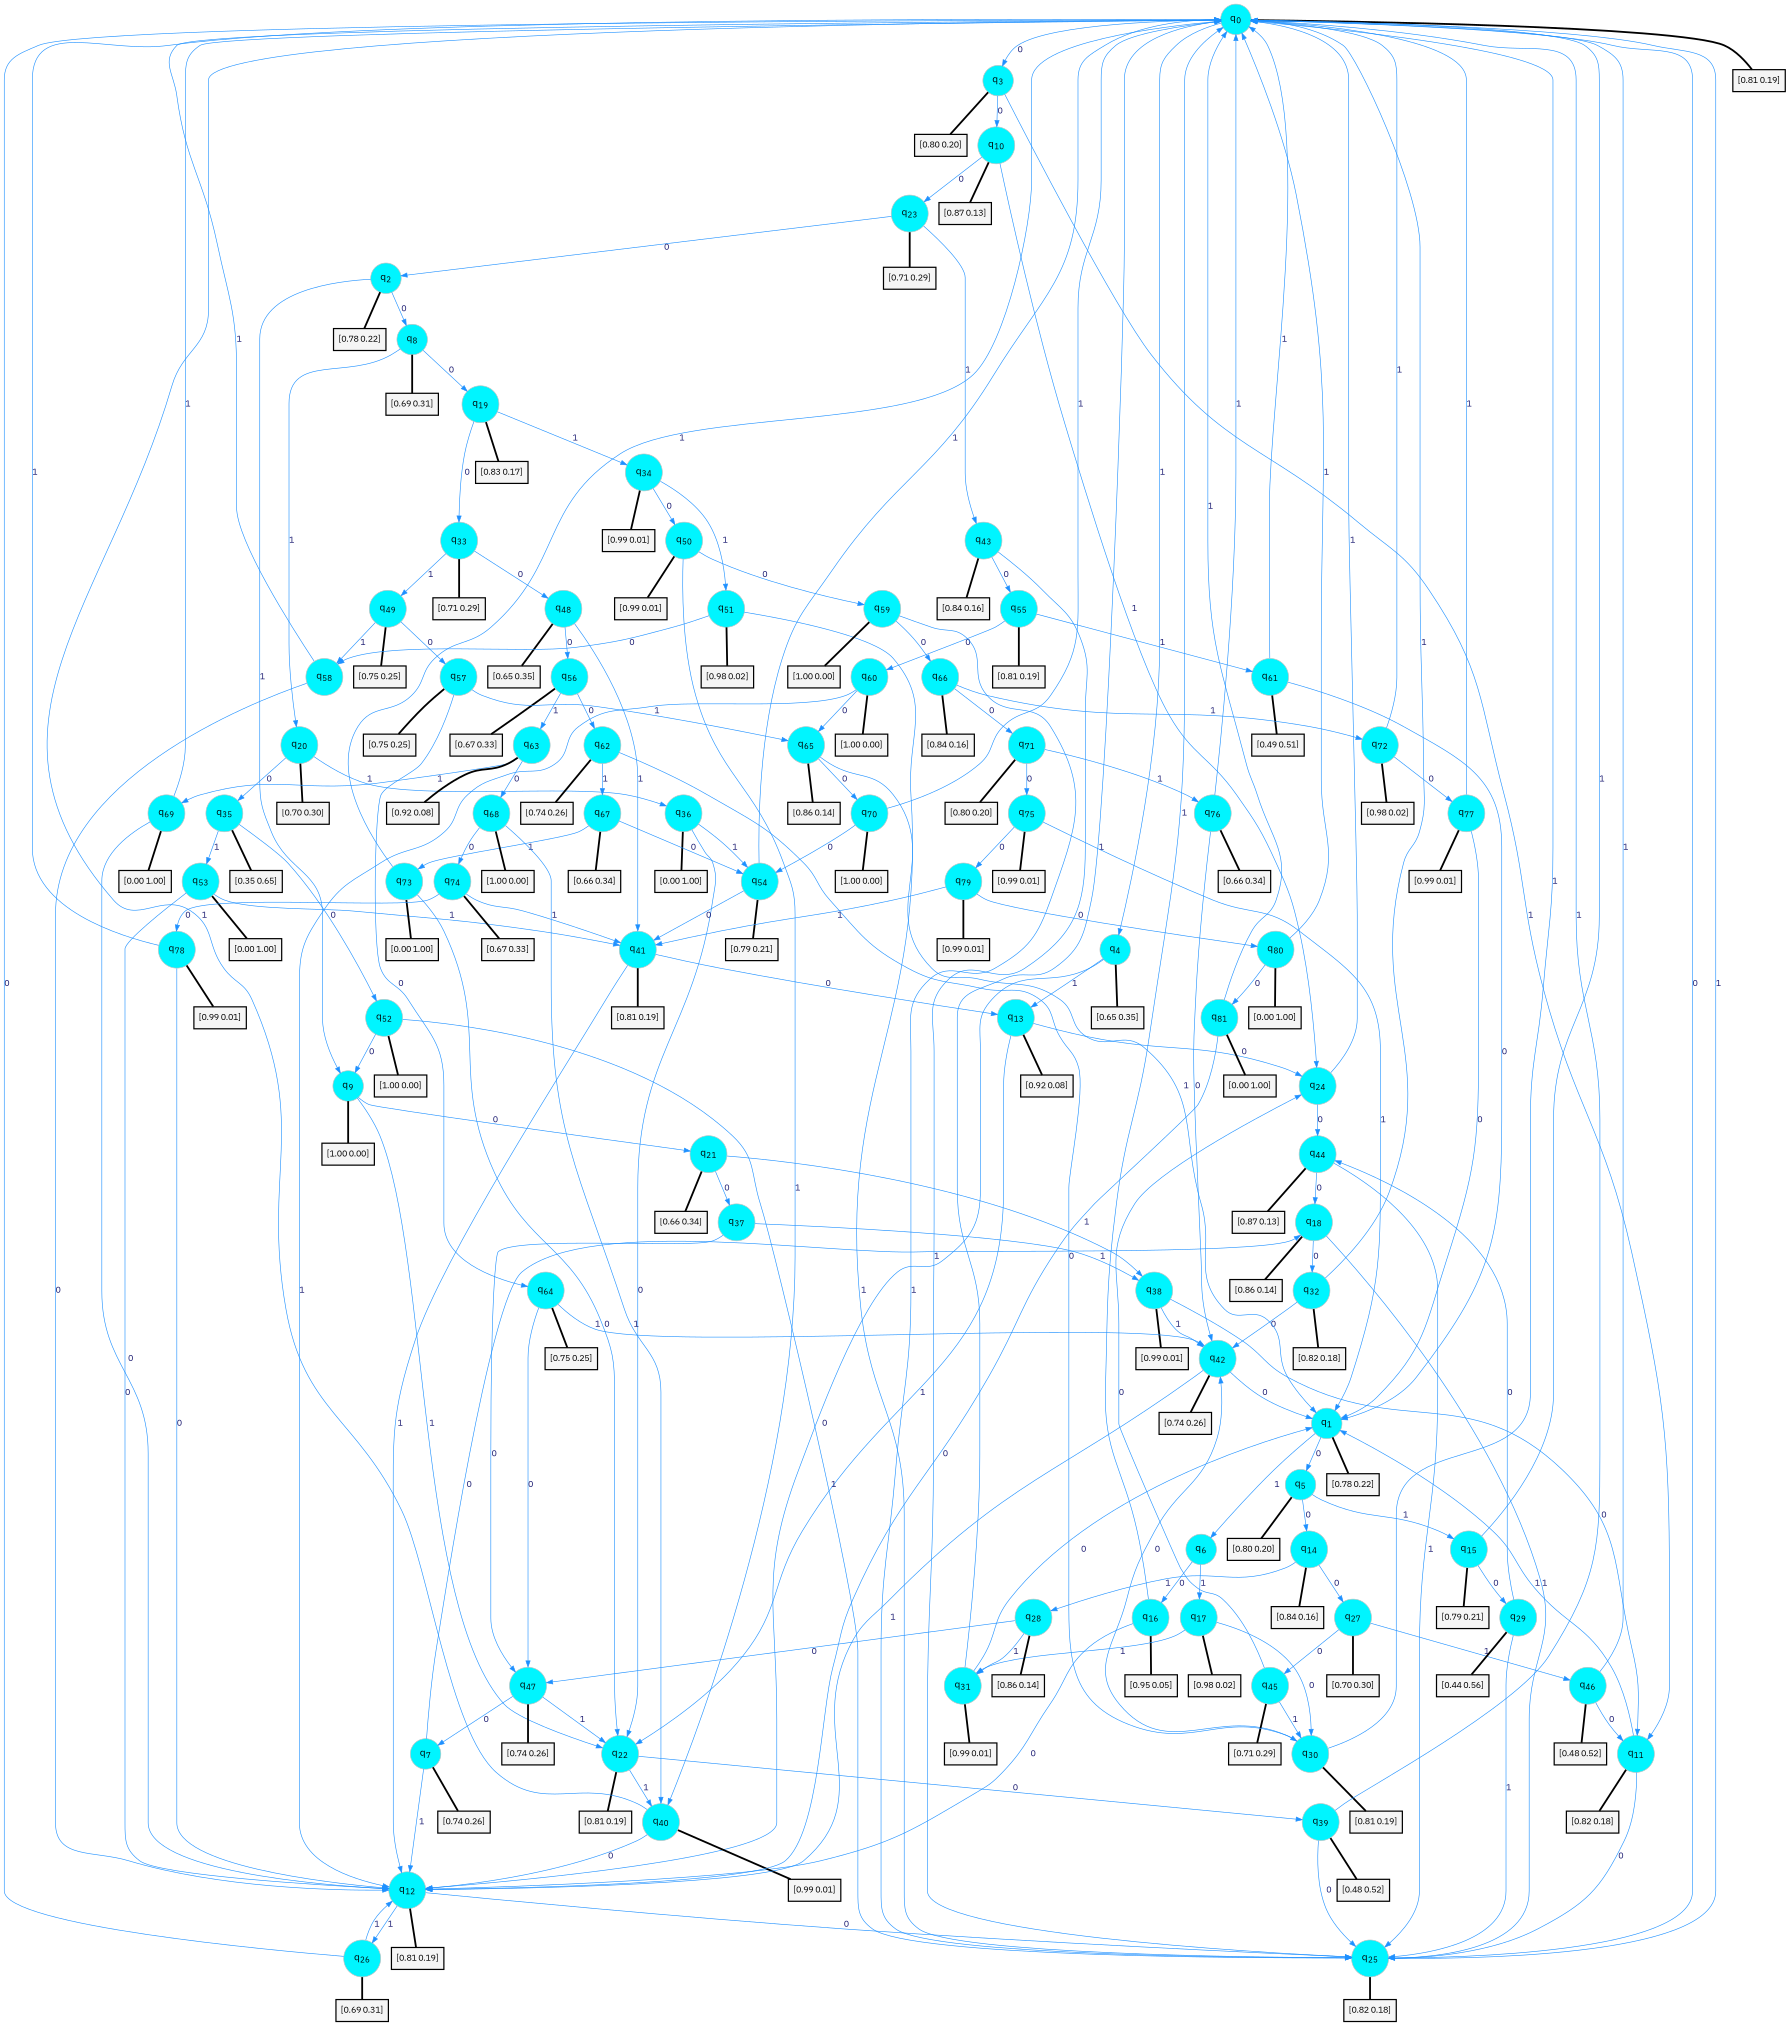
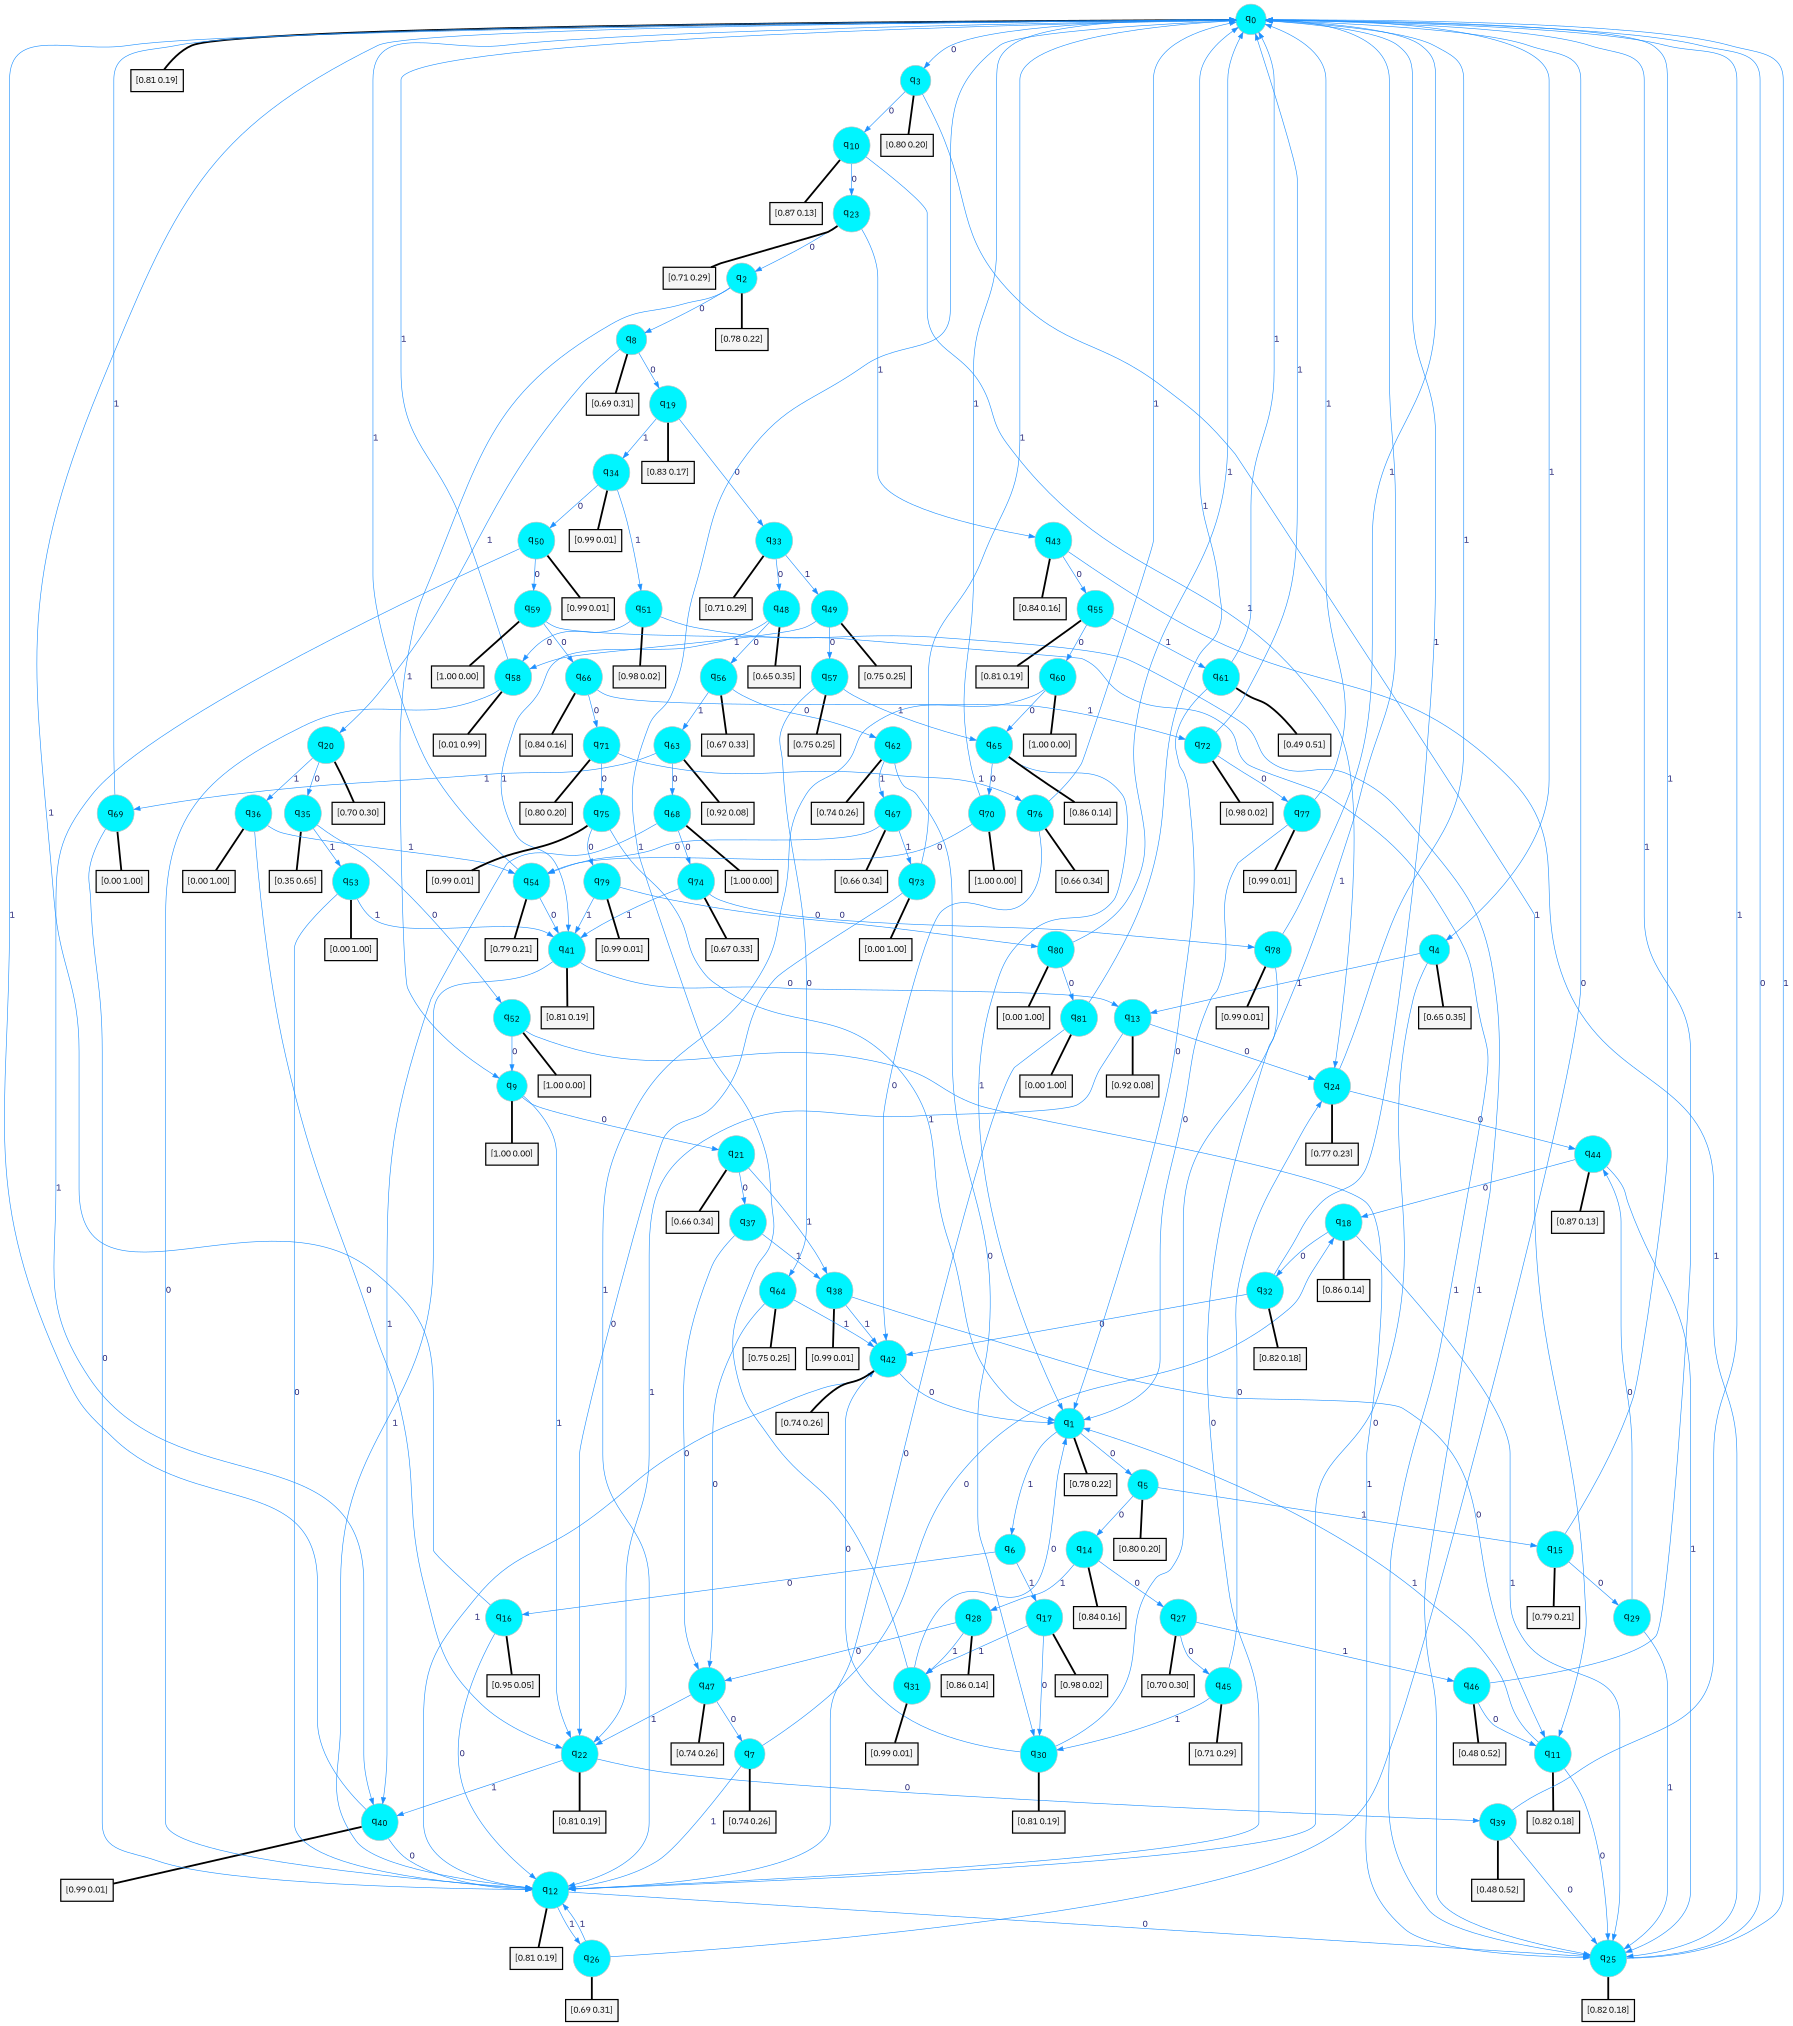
none -> (460, 745)
none -> (1332, 1154)
(1463, 1686) -> none
